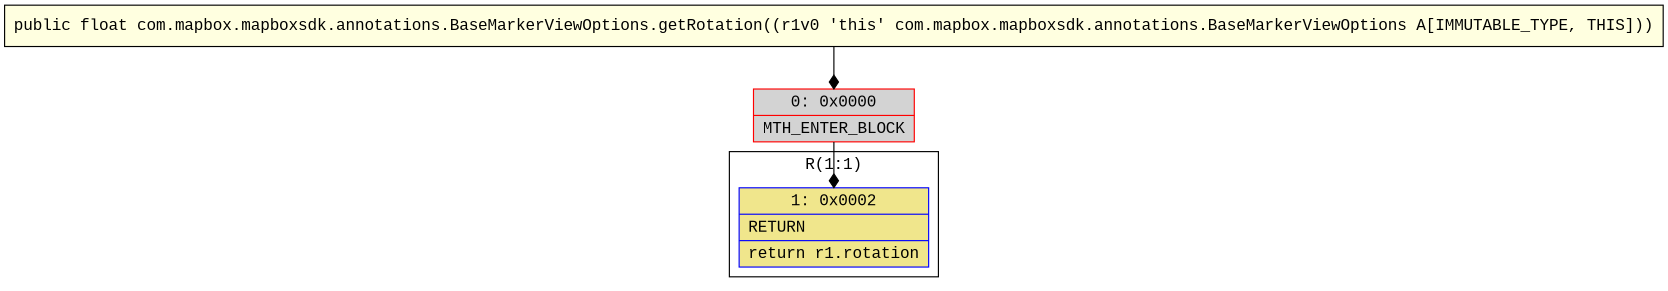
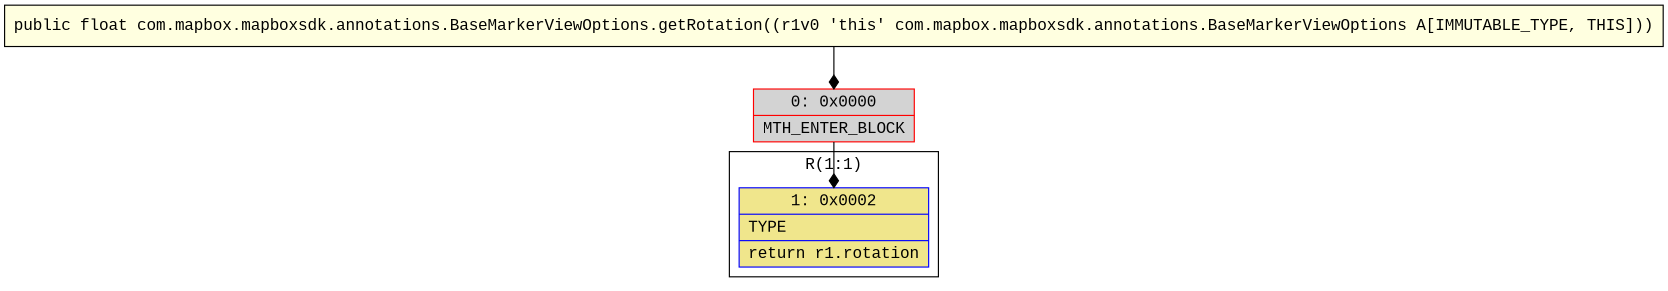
(777, 227) -> (768, 227)
